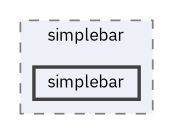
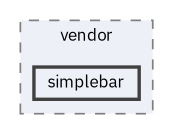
(87, 36) -> (87, 36)
